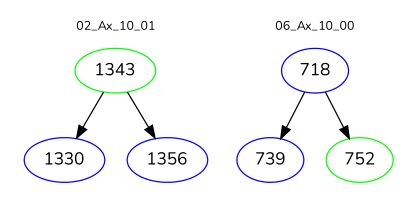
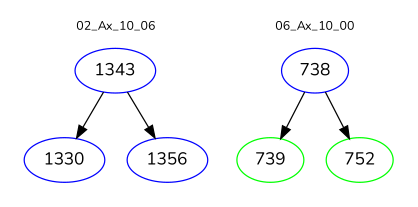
(116, 27) -> (116, 27)
(115, 71) -> (115, 71)
(315, 71) -> (315, 71)
(270, 160) -> (270, 160)
